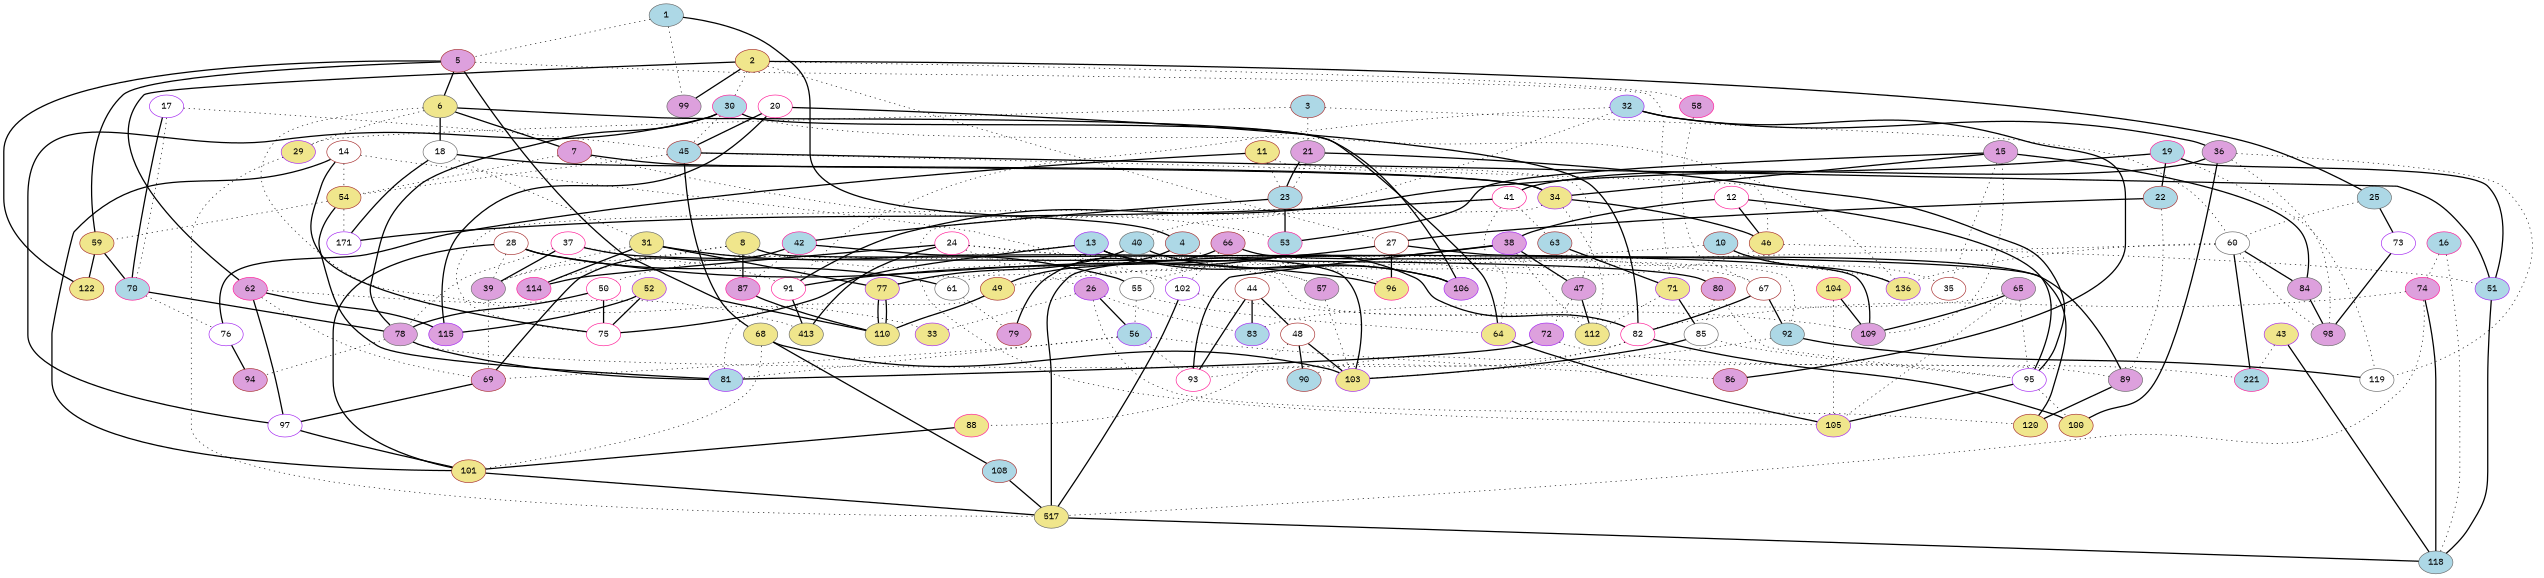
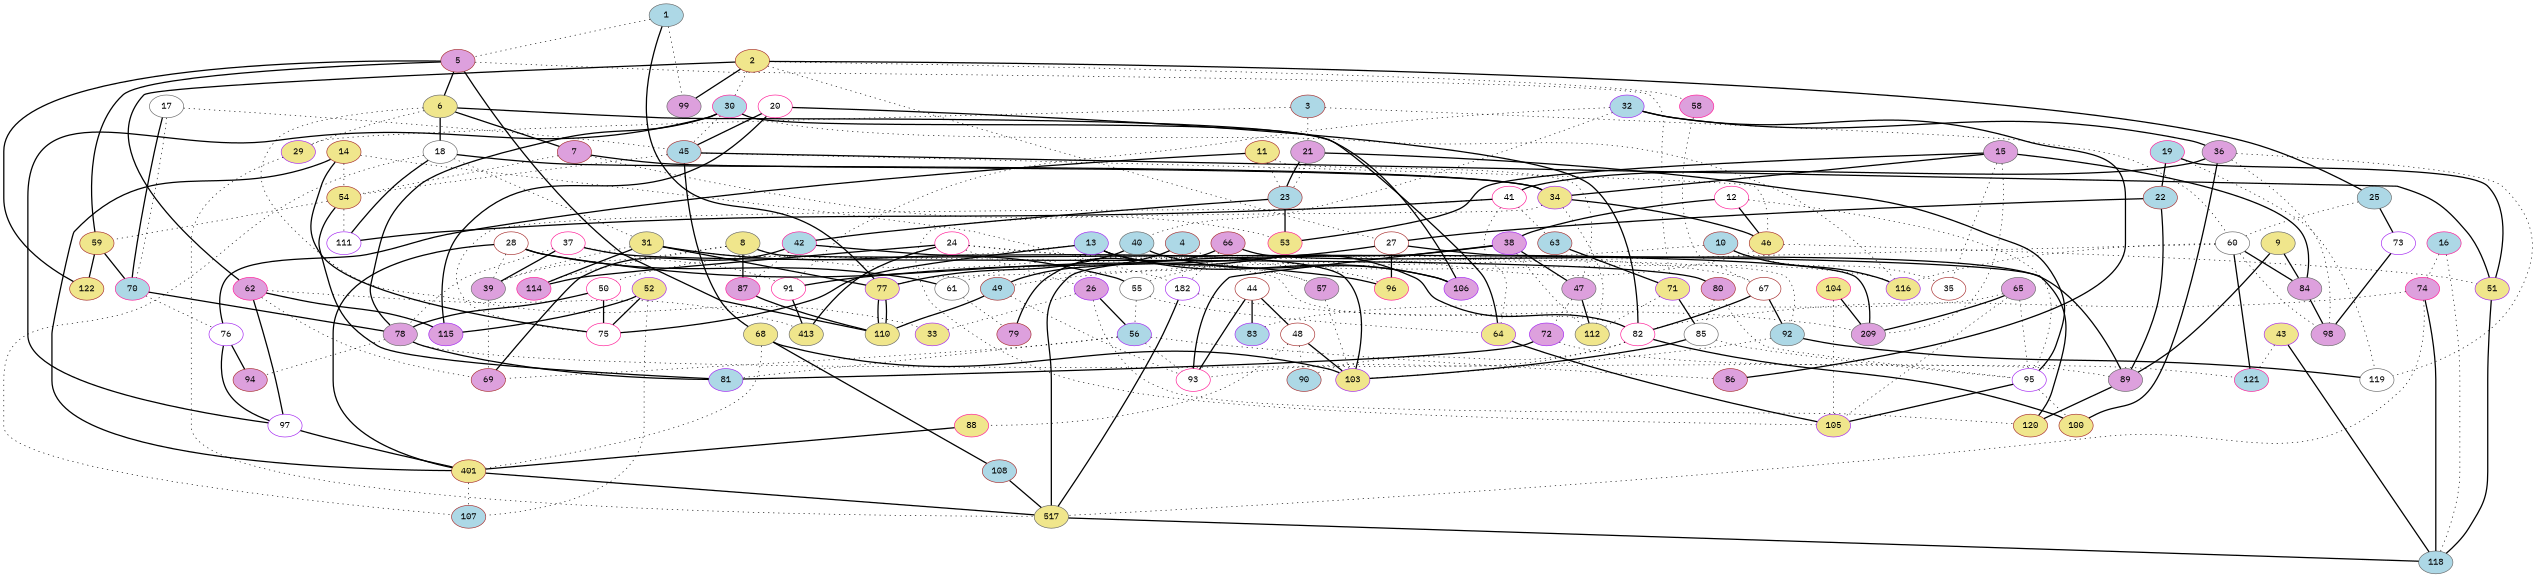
(167, 106) -> (167, 106)
(344, 152) -> (344, 152)
(1469, 188) -> none
(873, 199) -> (721, 204)
(1947, 233) -> (1947, 233)
(344, 243) -> (344, 243)
(1285, 243) -> (1285, 243)
none -> (2278, 243)
(998, 289) -> (998, 289)
(1182, 289) -> (1182, 289)
(1903, 289) -> (1903, 289)
(2492, 289) -> (2492, 289)
(2160, 292) -> (2160, 292)
(835, 304) -> (1089, 335)
(1166, 316) -> none
(1868, 334) -> (1868, 334)
(1301, 357) -> (1301, 357)
(2252, 380) -> (2252, 380)
(387, 403) -> (229, 394)
(469, 471) -> (469, 471)
none -> (469, 517)
